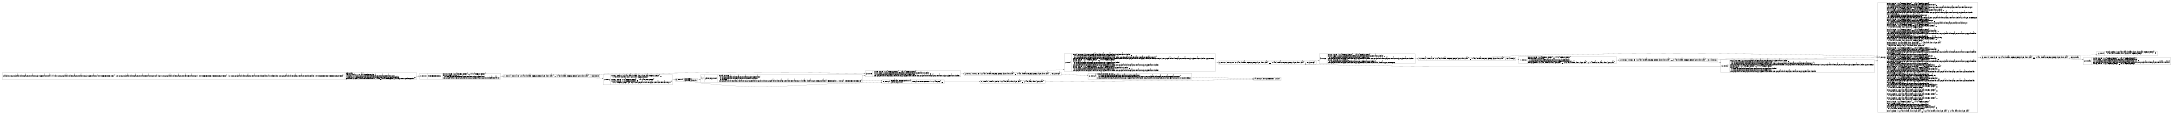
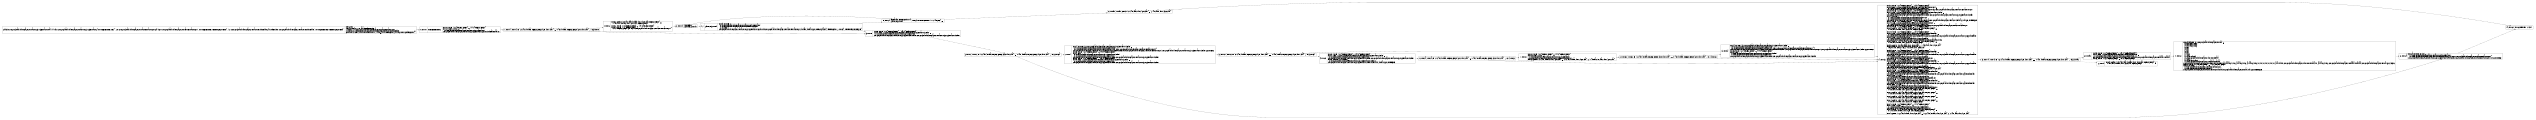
none -> (2285, 56)
(1537, 59) -> (1536, 56)
